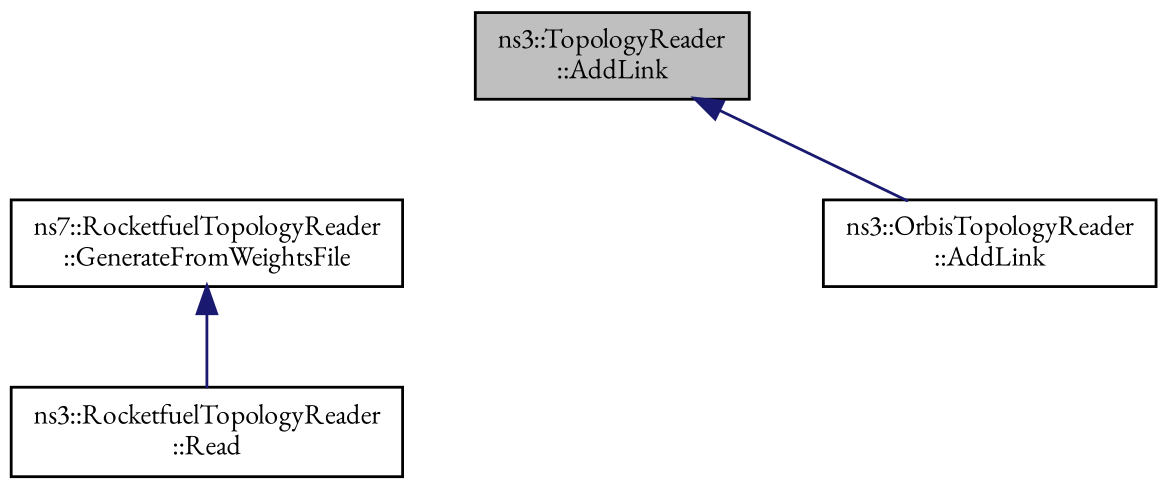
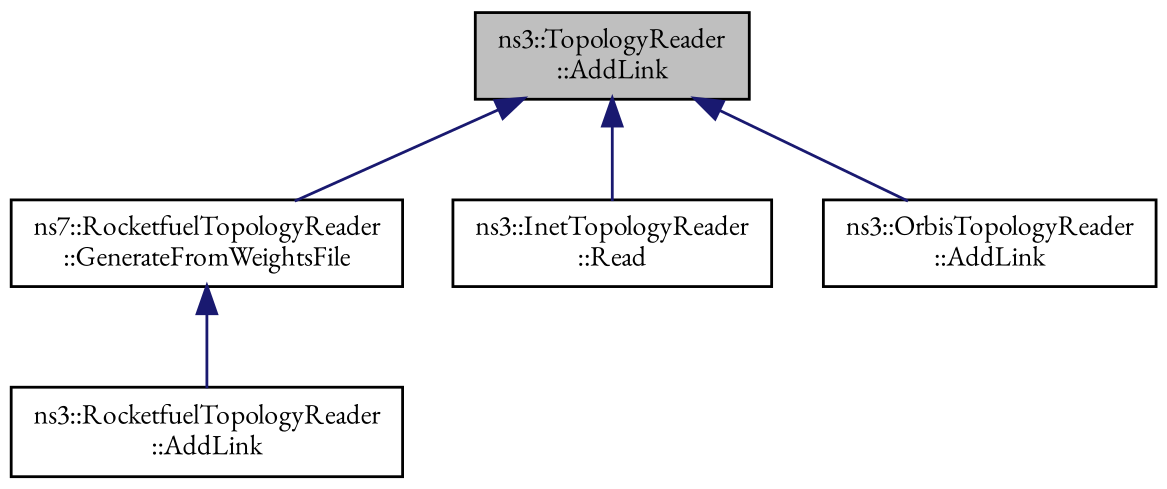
none -> (397, 155)
none -> (612, 243)
(207, 432) -> (207, 432)
